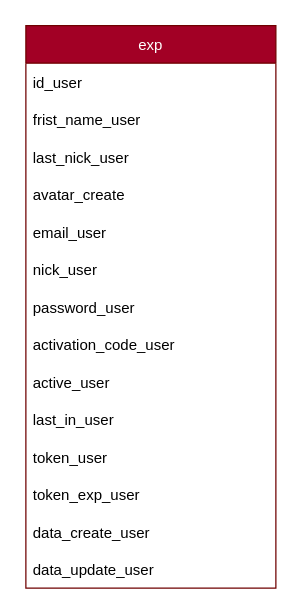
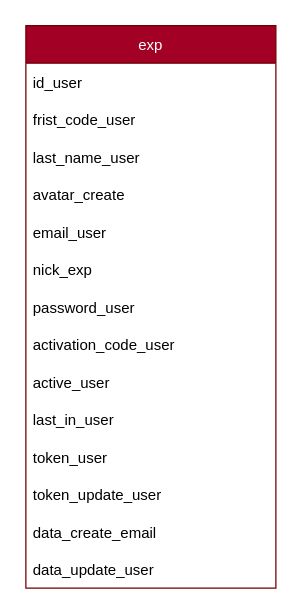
(94, 120) -> (94, 120)
(87, 158) -> (89, 158)
(68, 270) -> (64, 270)
(91, 495) -> (104, 495)
(100, 533) -> (100, 533)
